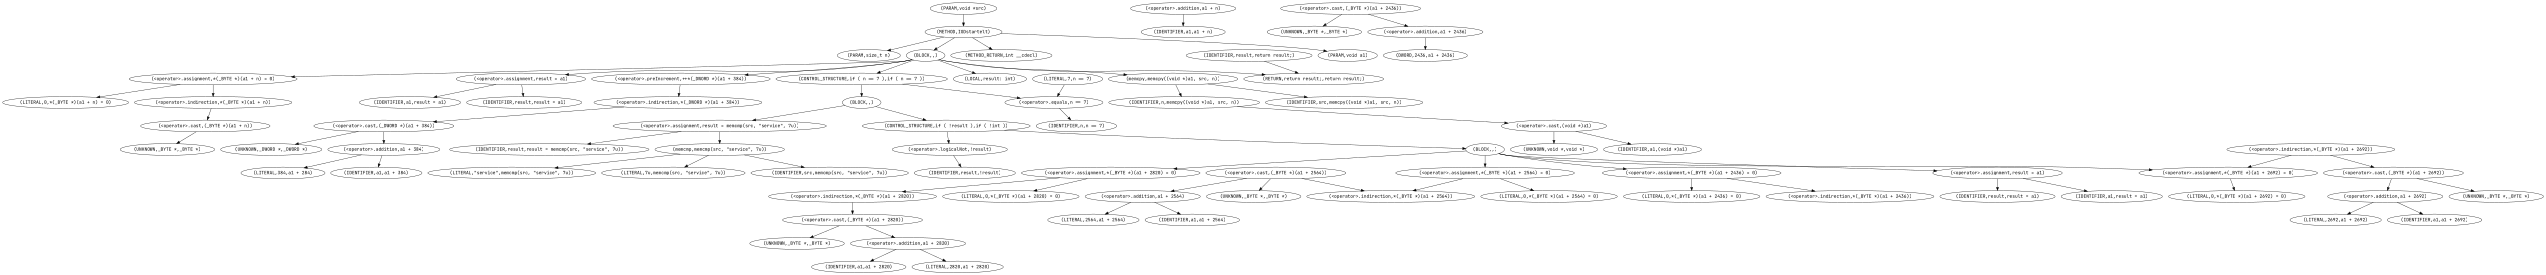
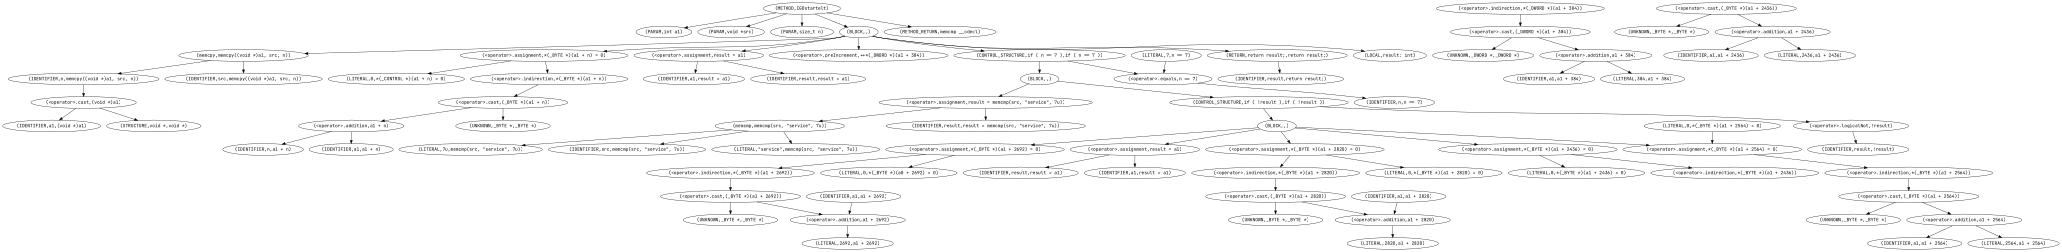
(964, 19) -> (768, 20)
(1001, 55) -> (940, 32)
(1348, 55) -> (664, 32)
(1425, 55) -> (1810, 55)
none -> (1711, 55)
(1280, 67) -> (1279, 66)
(680, 89) -> none
(66, 102) -> (396, 79)
none -> (428, 114)
(946, 126) -> (1259, 102)
none -> (263, 149)
(1554, 149) -> (154, 126)
(2271, 161) -> (854, 161)
(283, 173) -> (1642, 79)
(1331, 184) -> (1909, 183)
(1516, 184) -> (1712, 136)
(2237, 196) -> (889, 173)
(2408, 208) -> (851, 207)
(885, 255) -> (1396, 207)
